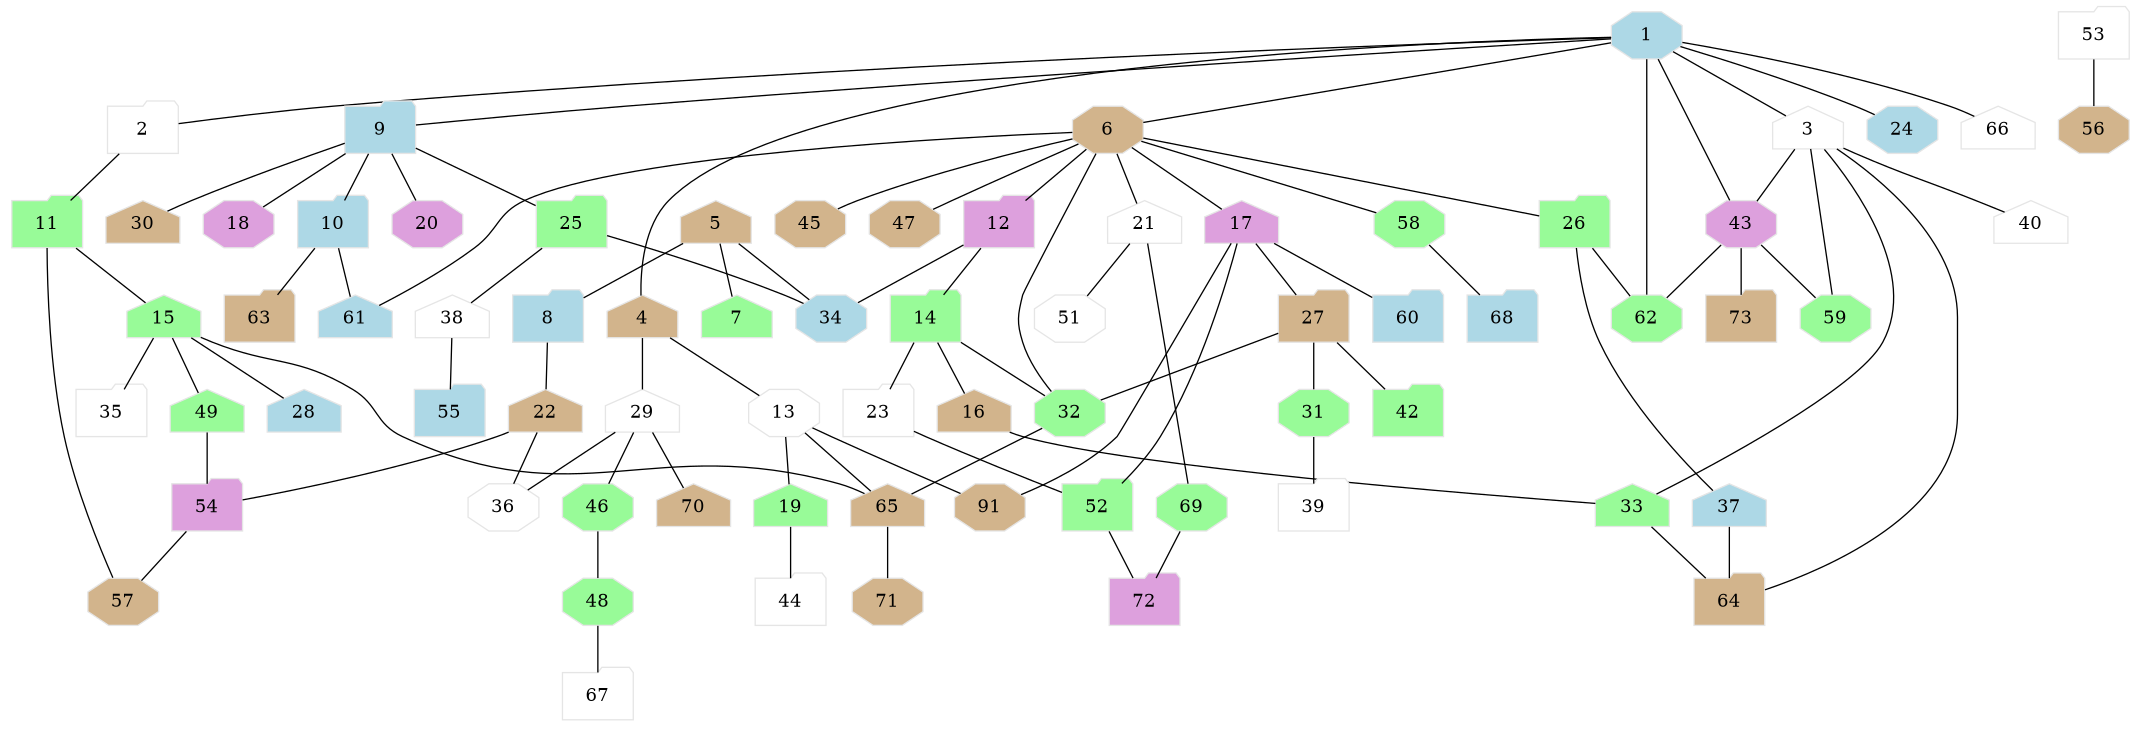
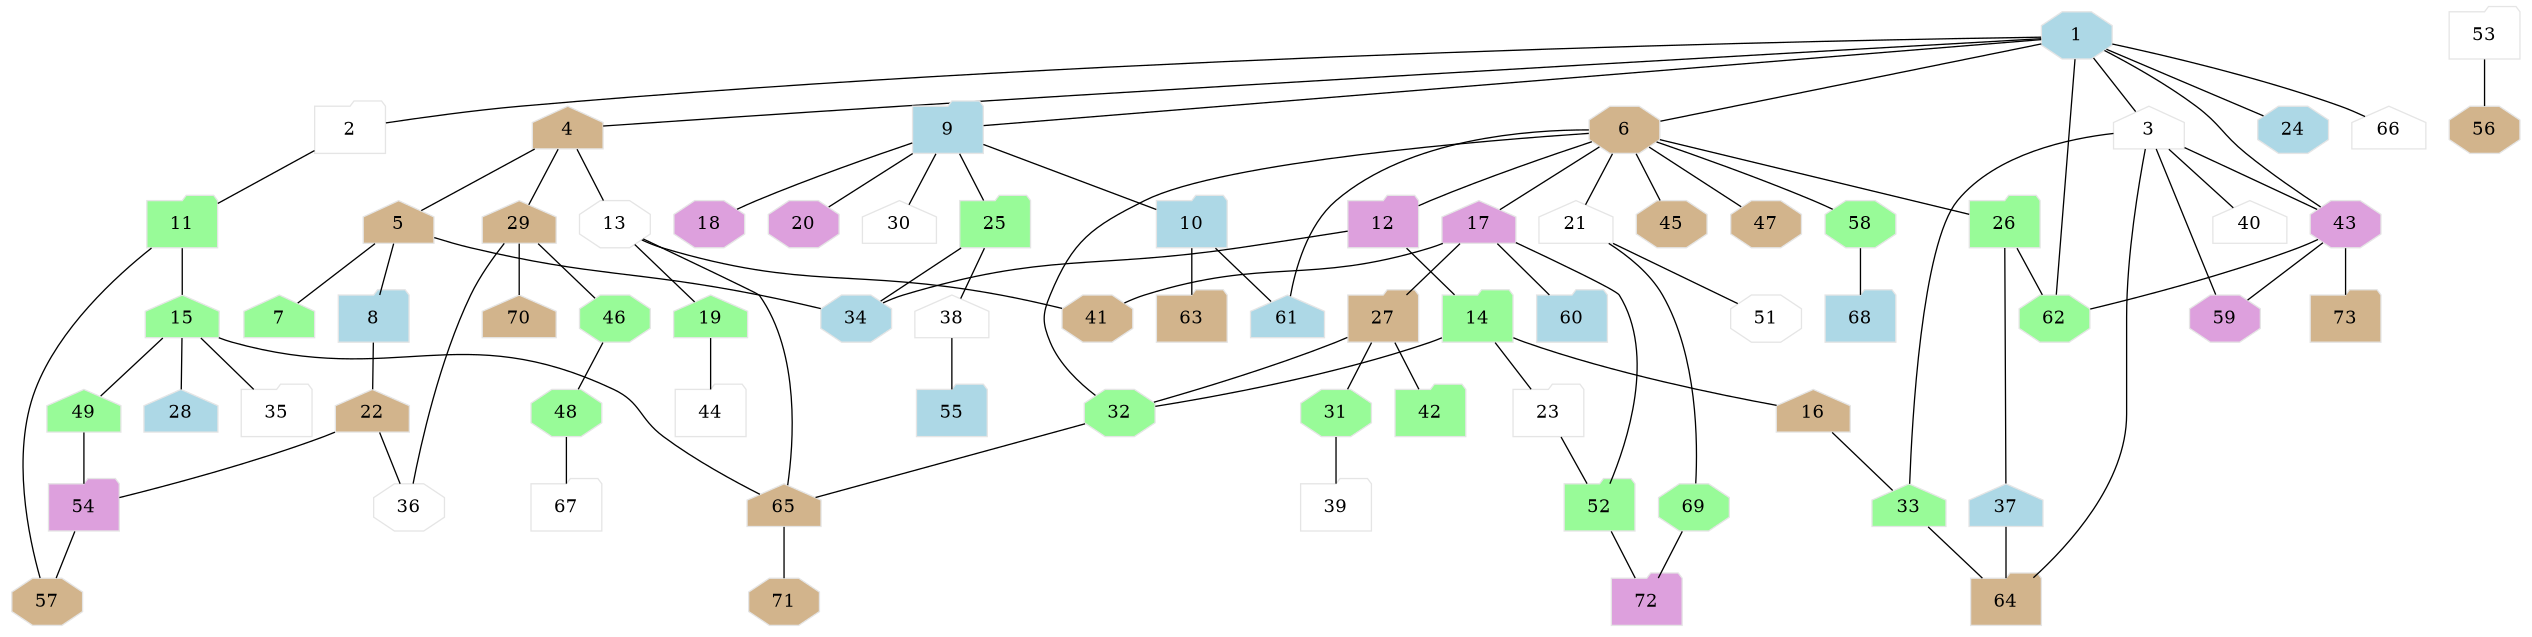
none -> (478, 180)
(143, 224) -> (899, 224)
(1836, 319) -> (2225, 319)
(642, 413) -> (519, 224)
(990, 507) -> (1097, 319)
